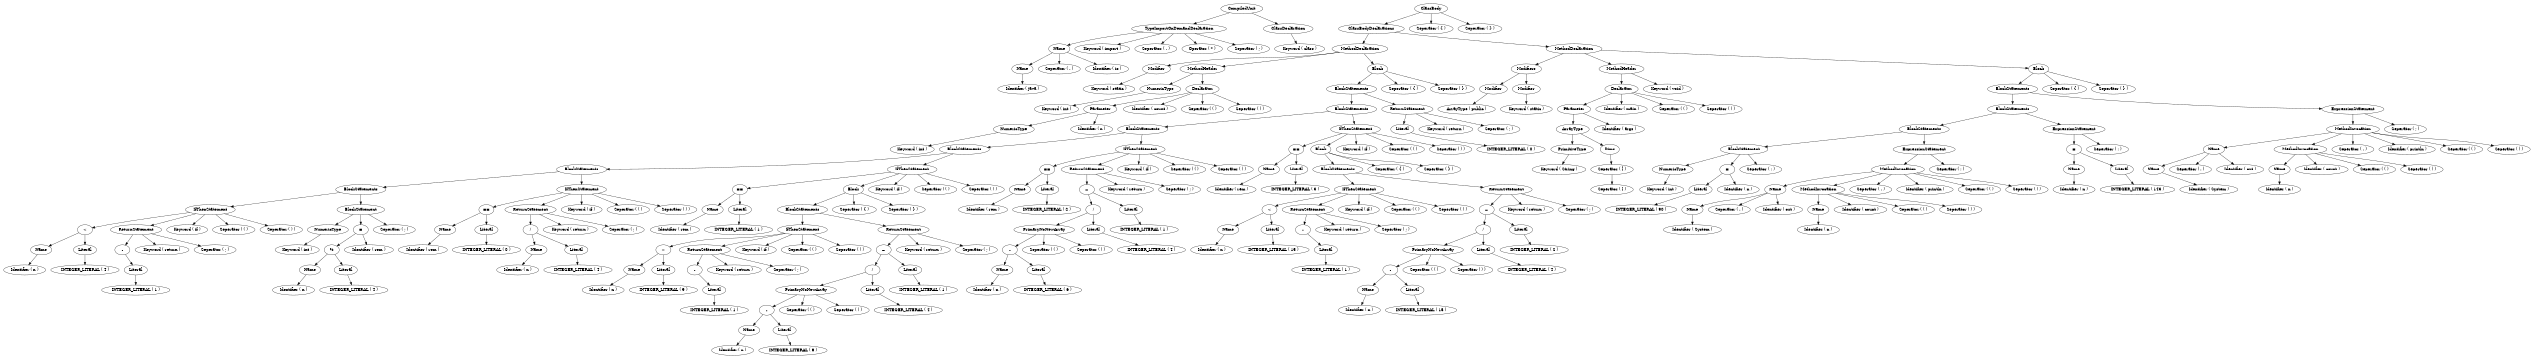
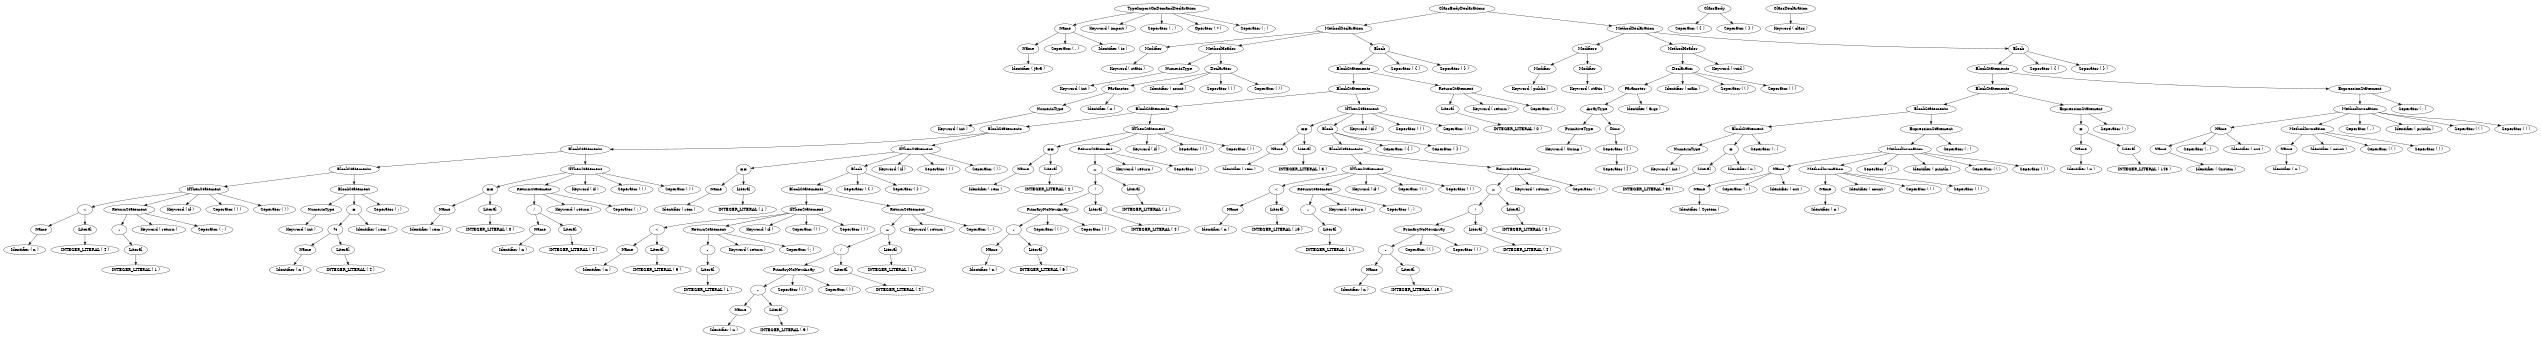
(1242, 9) -> none
(1404, 18) -> none
(1467, 109) -> (1530, 89)
